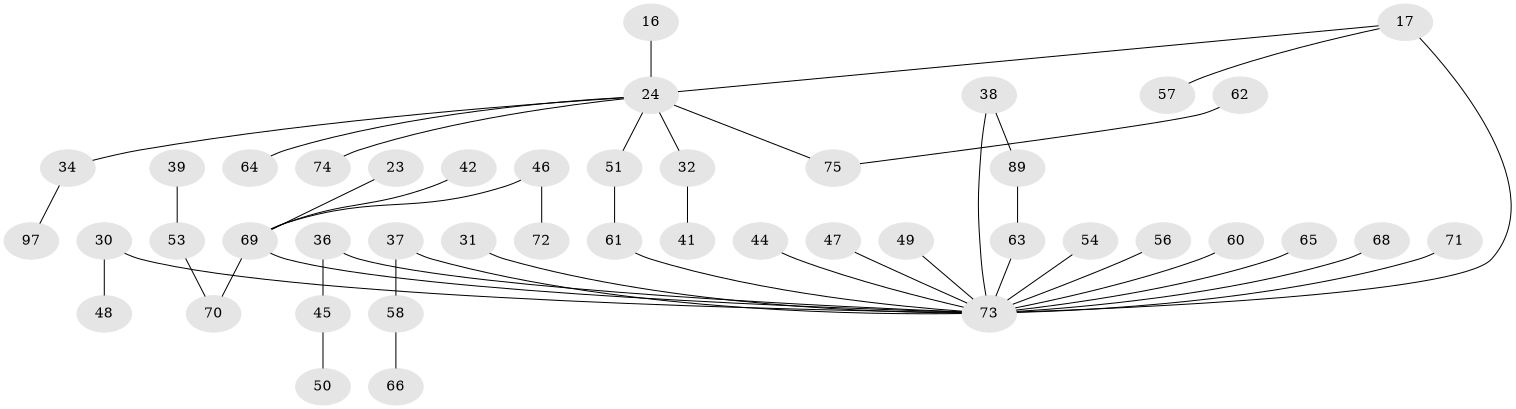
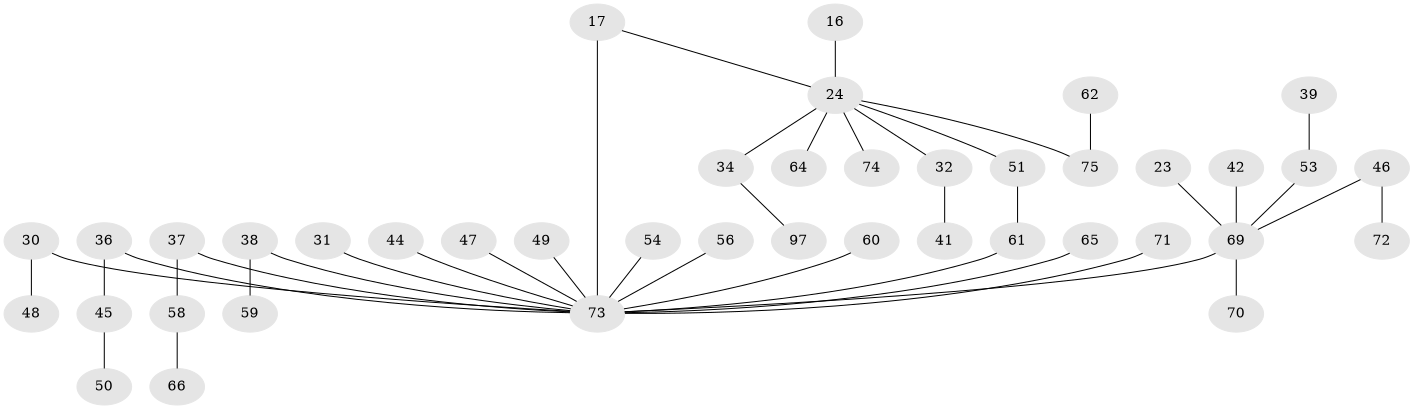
(1167, 95) -> none
(1018, 168) -> (250, 314)
(1018, 241) -> none
(1382, 241) -> none
(195, 277) -> (1273, 204)
